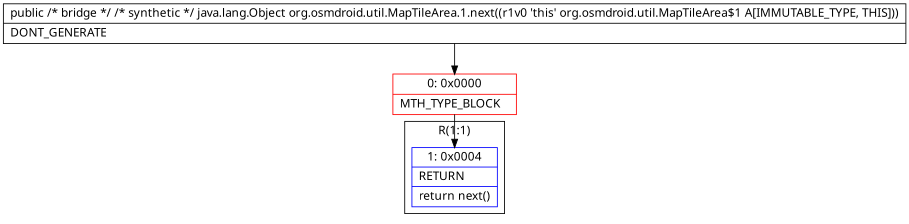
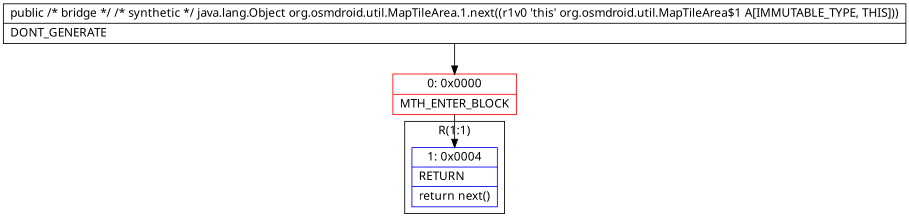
(450, 104) -> (455, 104)
